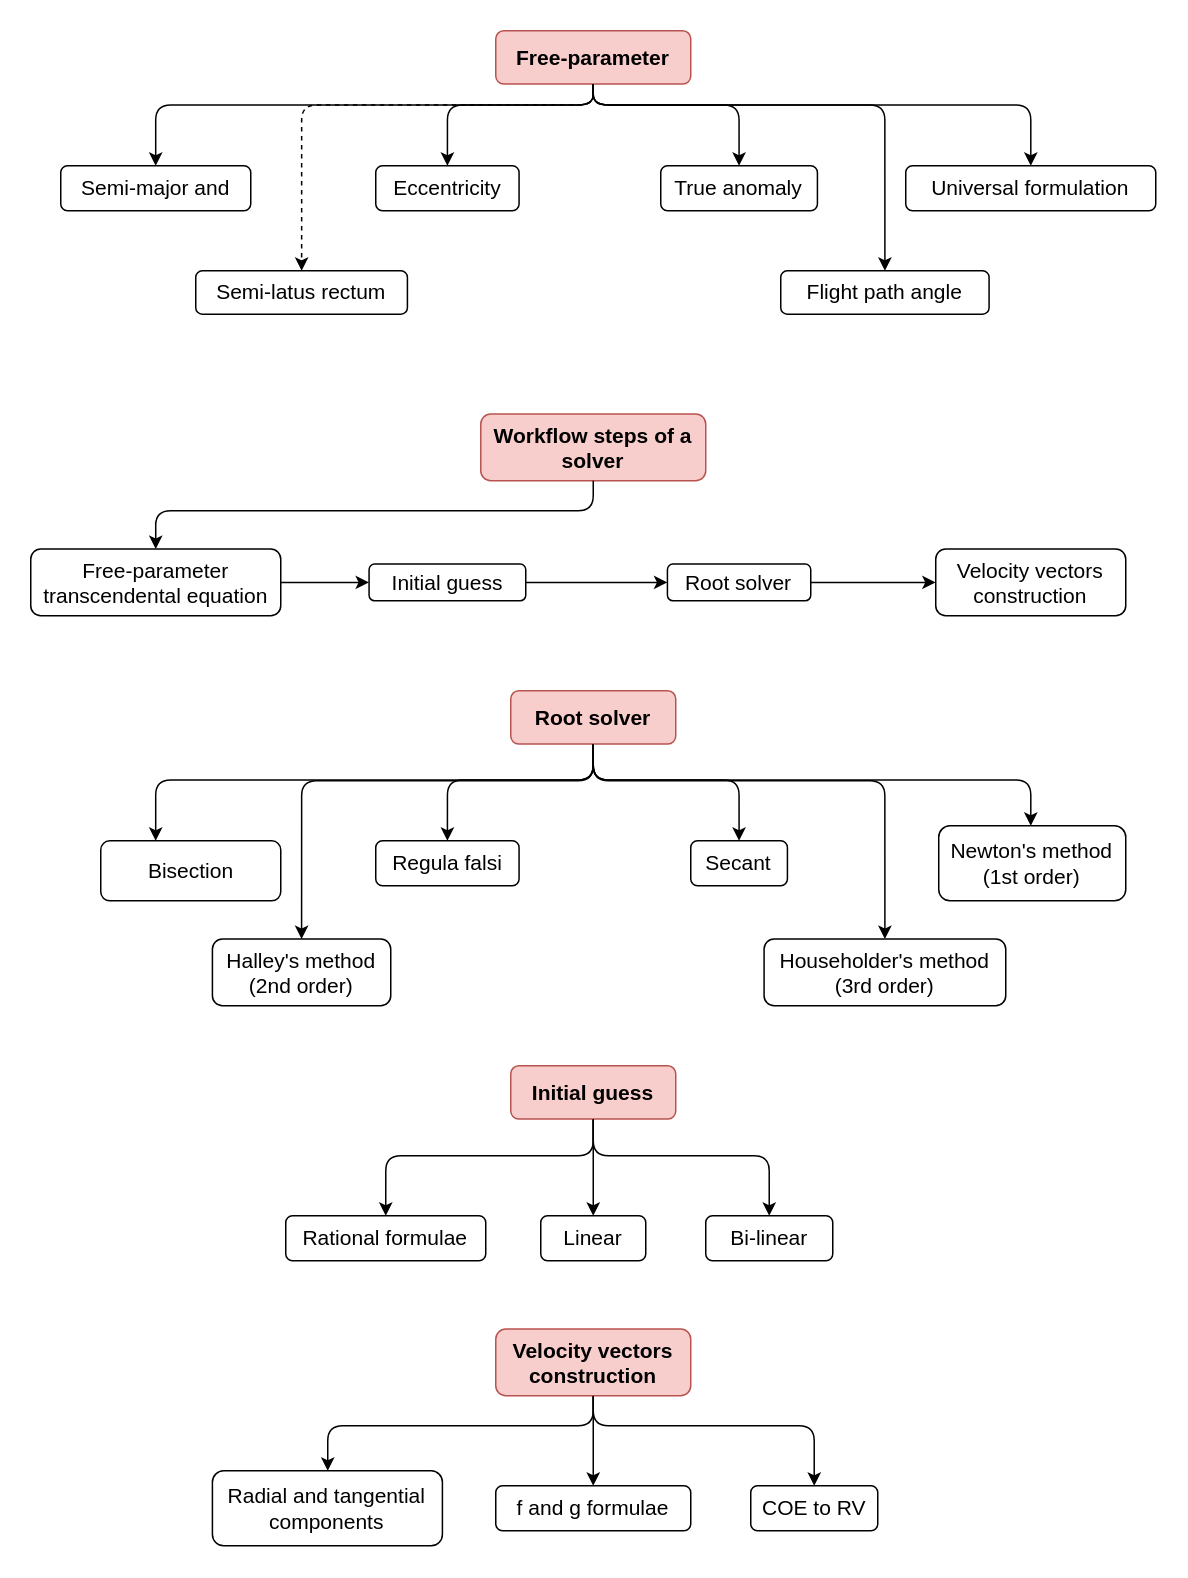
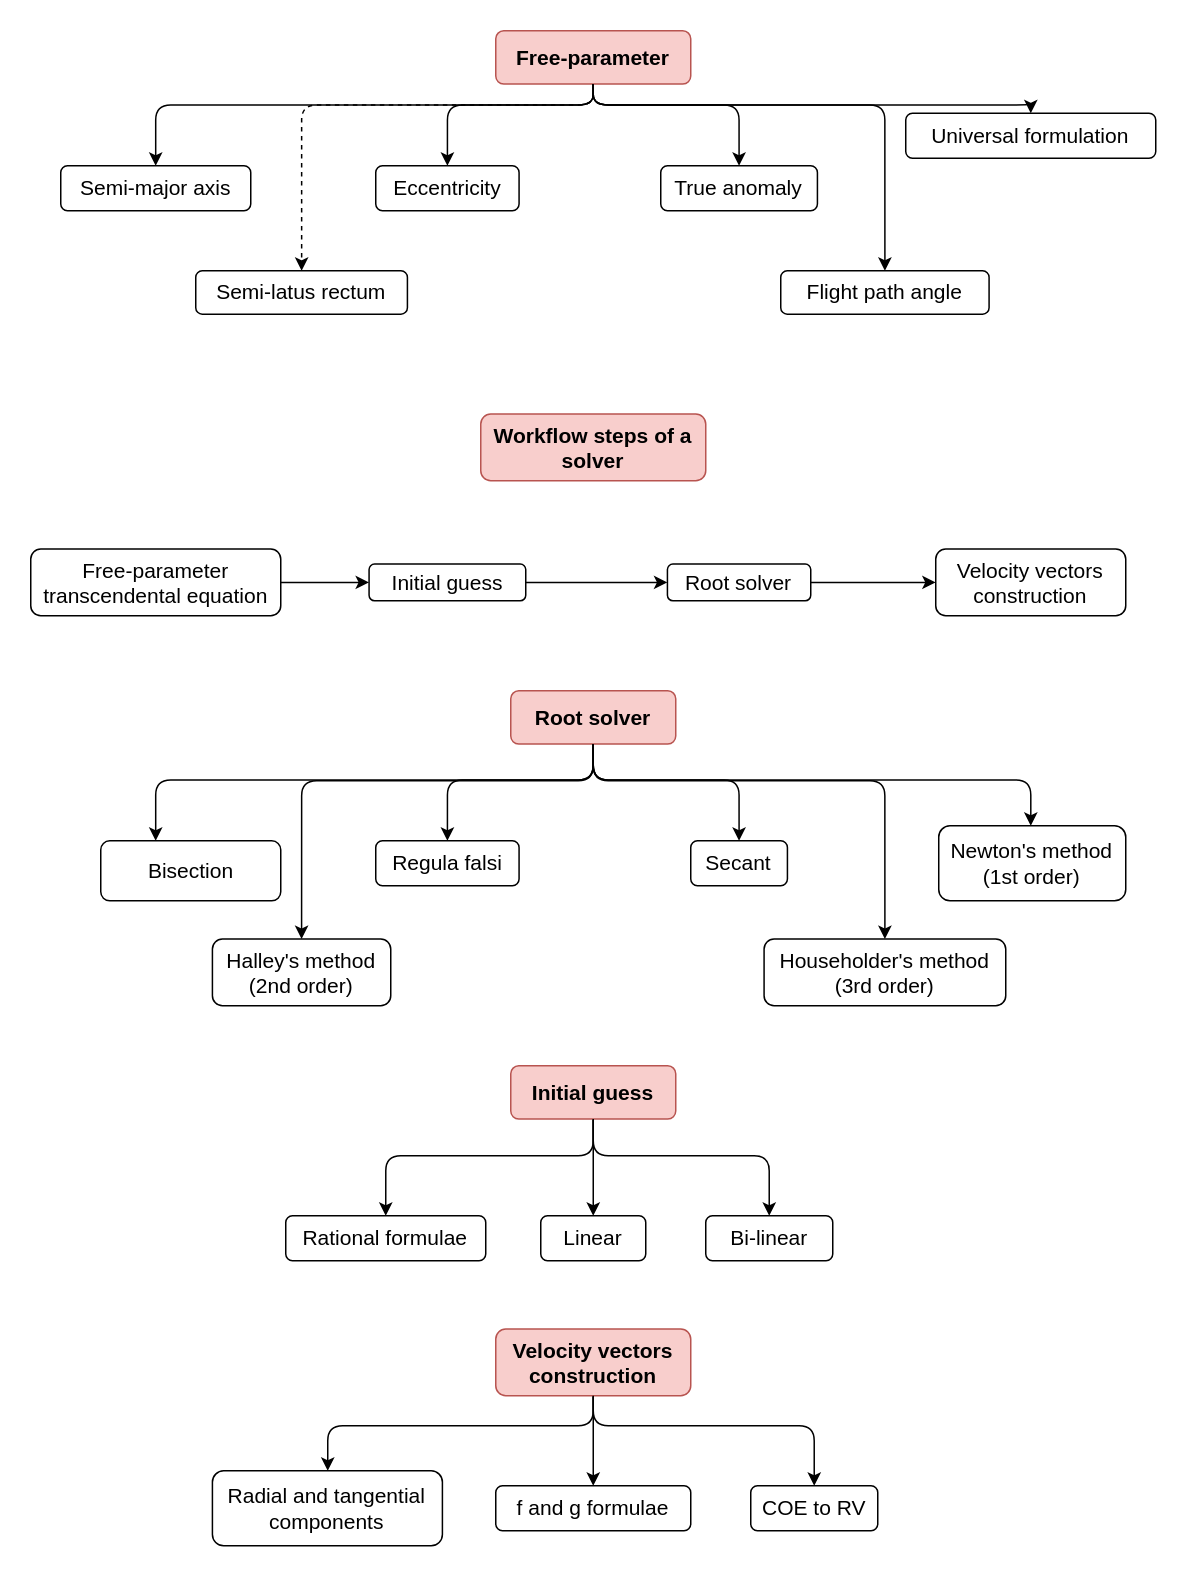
(156, 188) -> (156, 188)
(1031, 188) -> (1031, 136)
(375, 511) -> none
